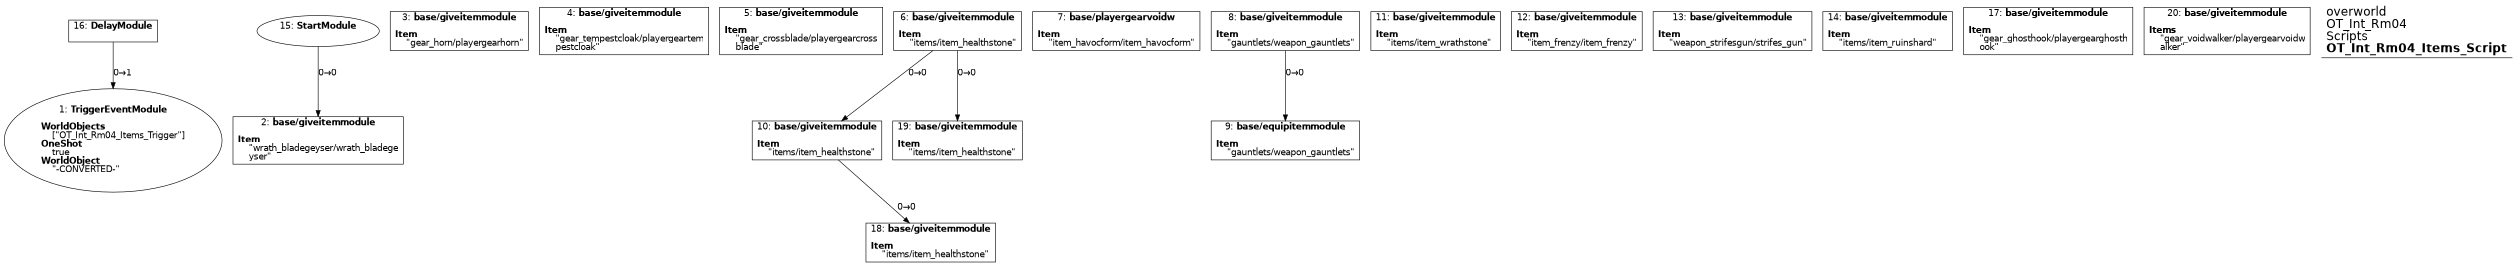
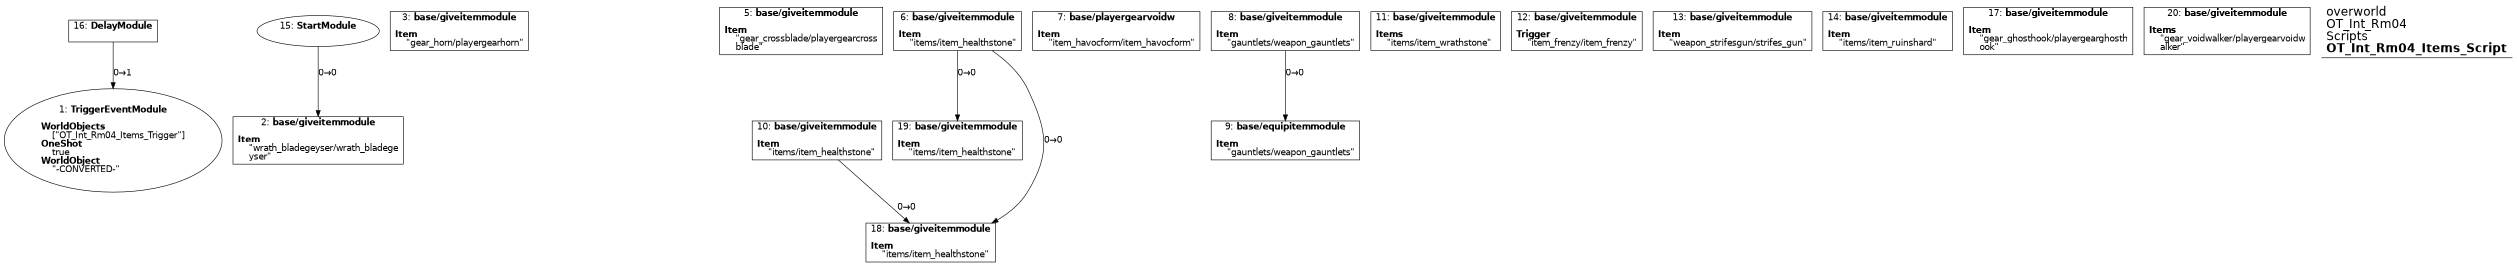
(624, 31) -> none
(1387, 35) -> (1389, 35)
(1528, 35) -> (1533, 35)
(890, 84) -> (1043, 135)
